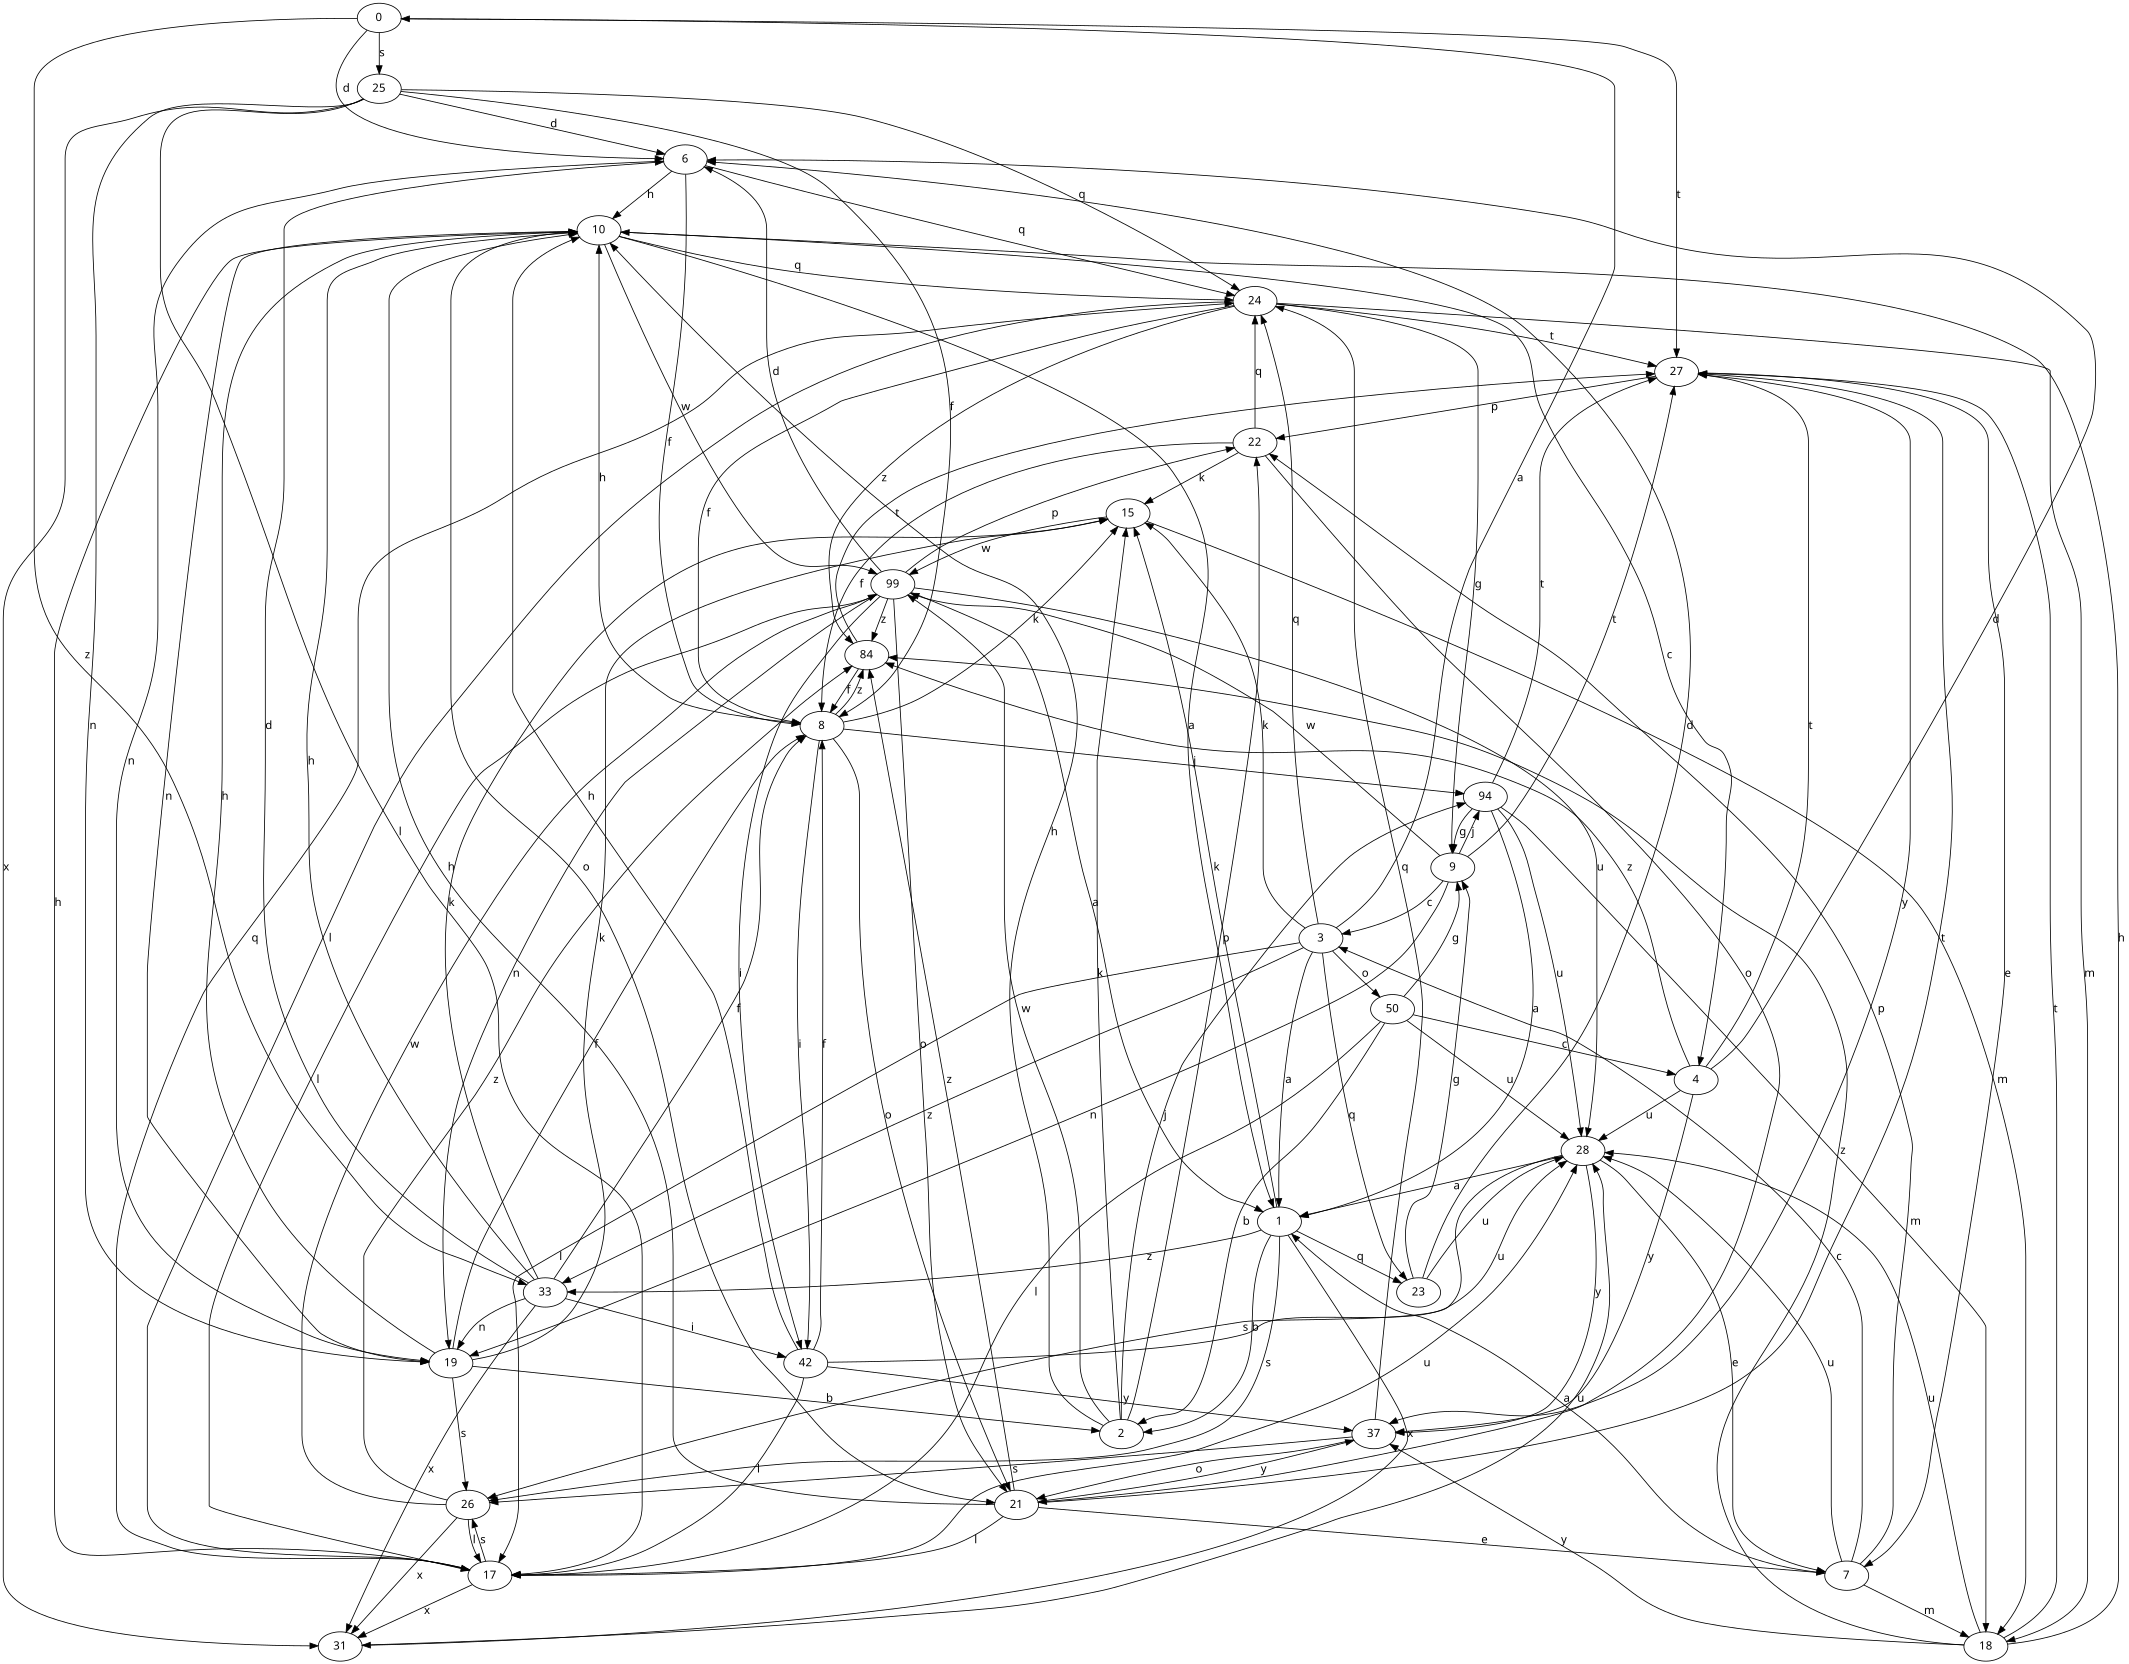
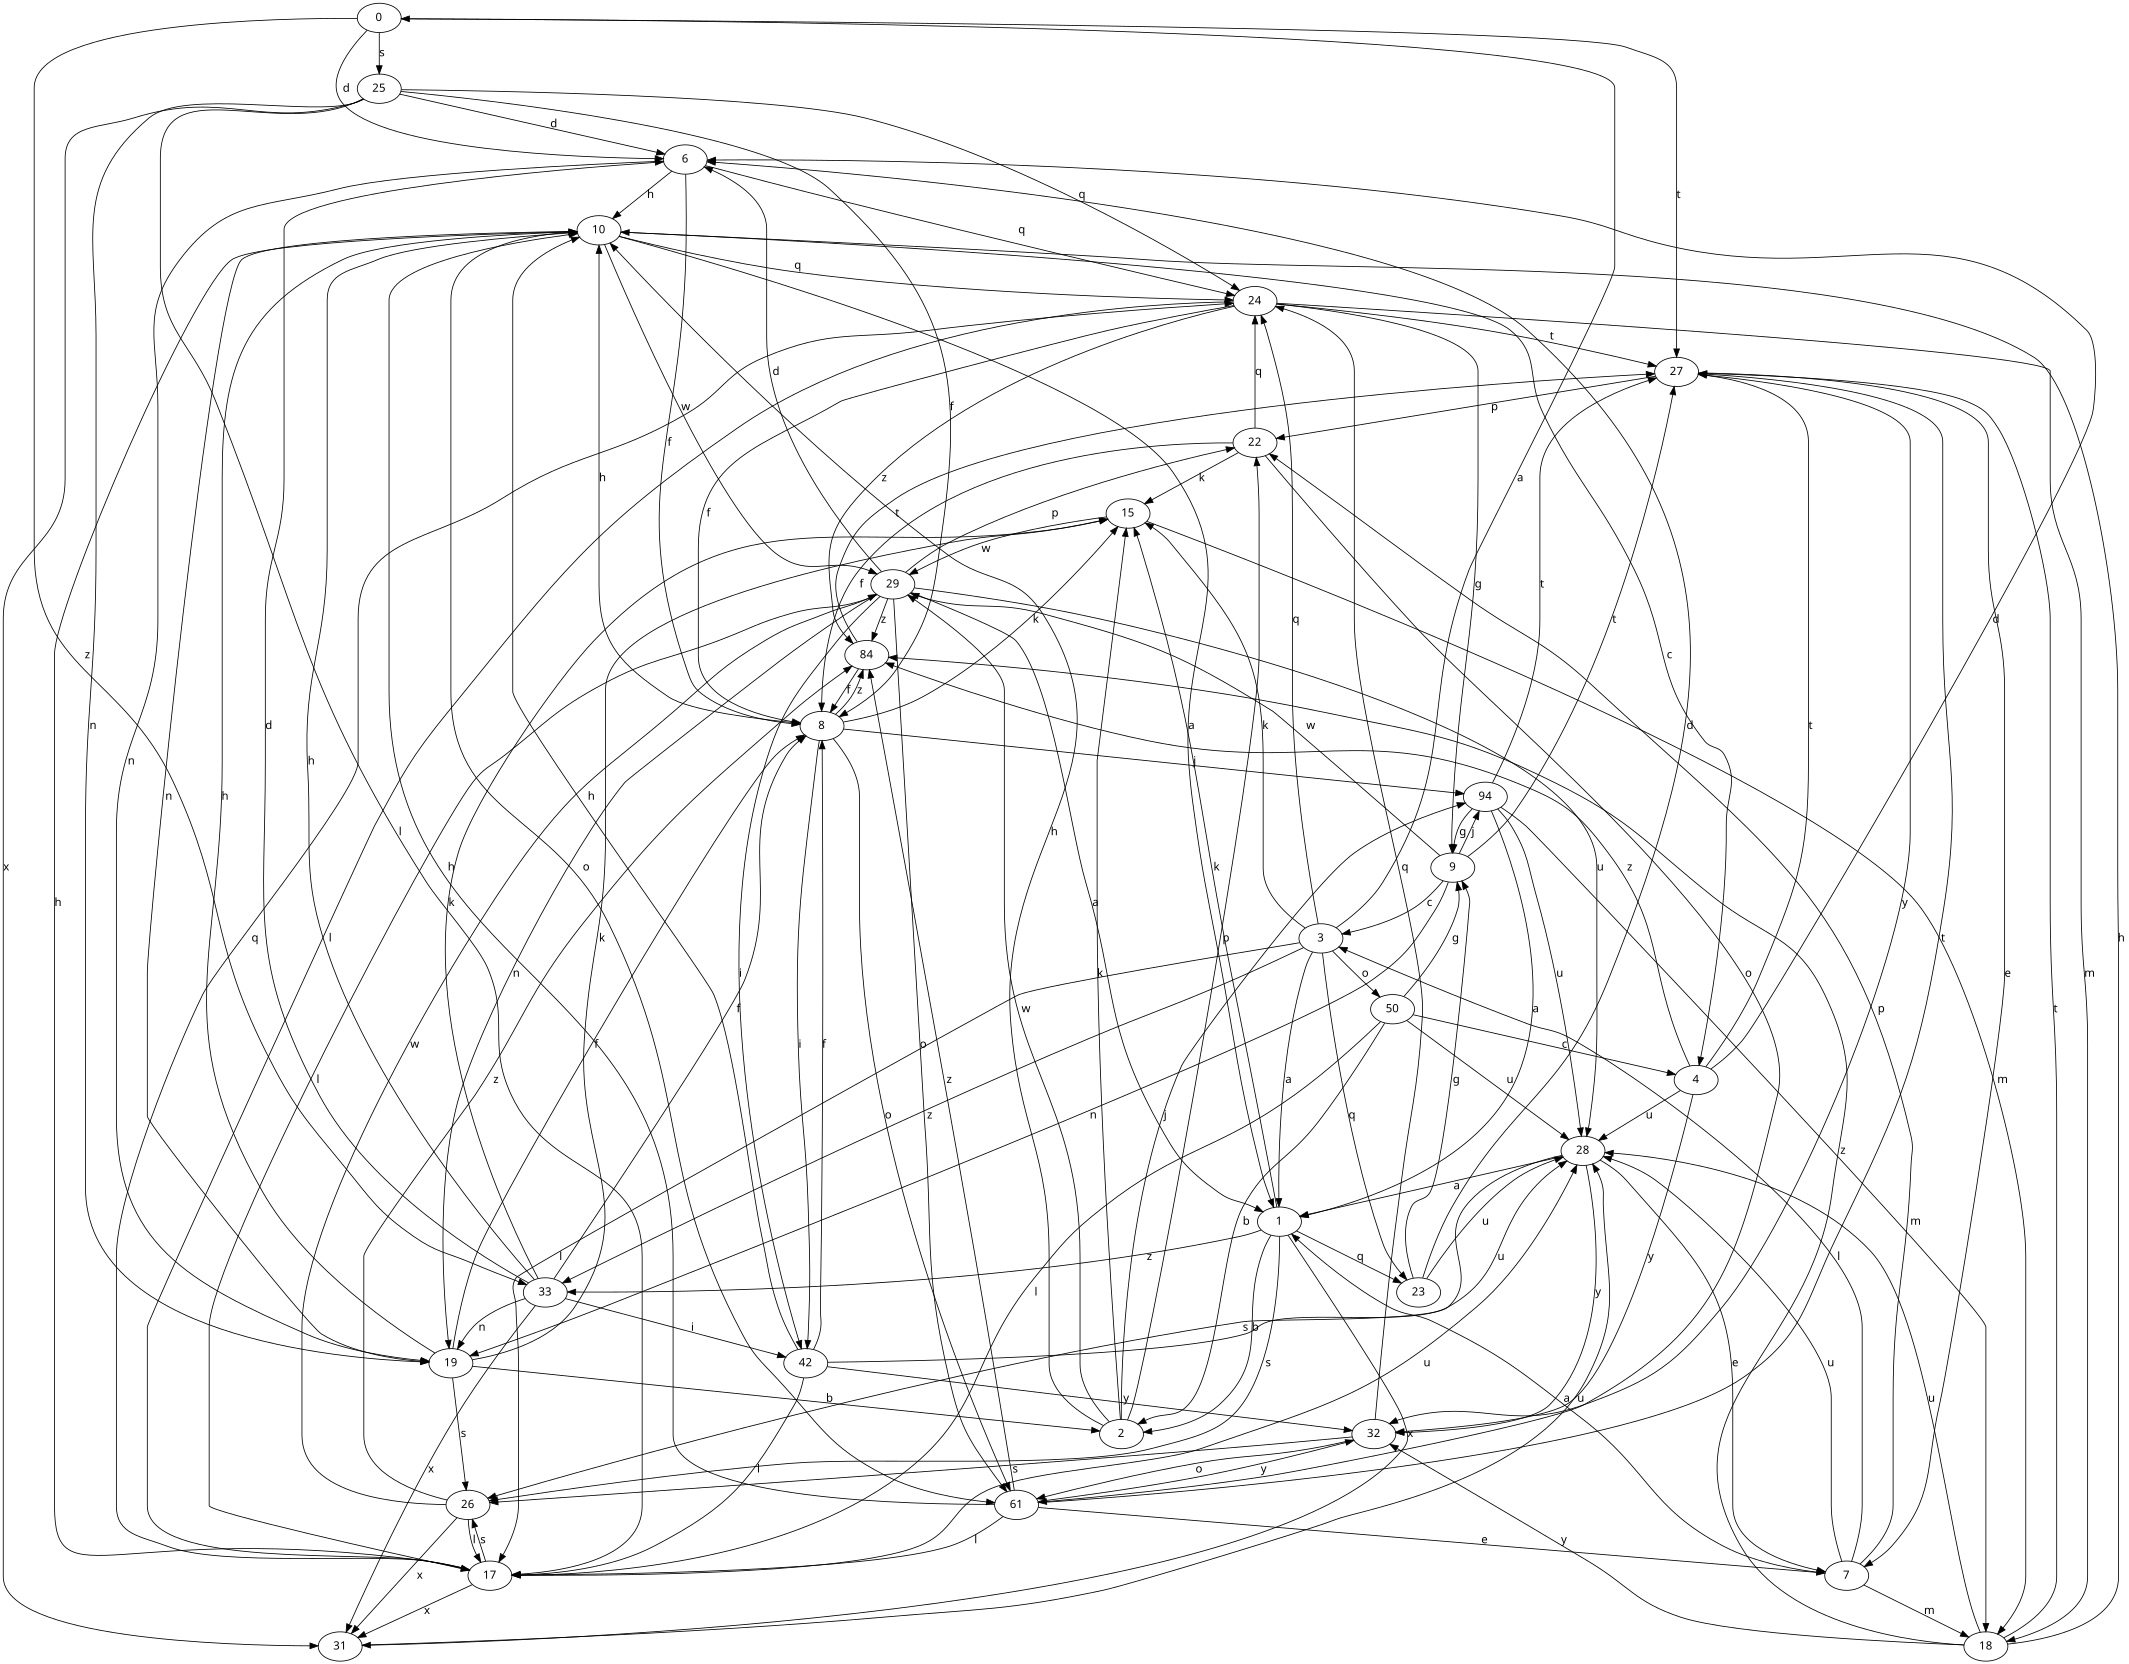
(893, 584) -> (893, 584)
(1839, 1257) -> (1839, 1257)
(1374, 1434) -> (1374, 1434)
(1017, 1505) -> (1017, 1505)
